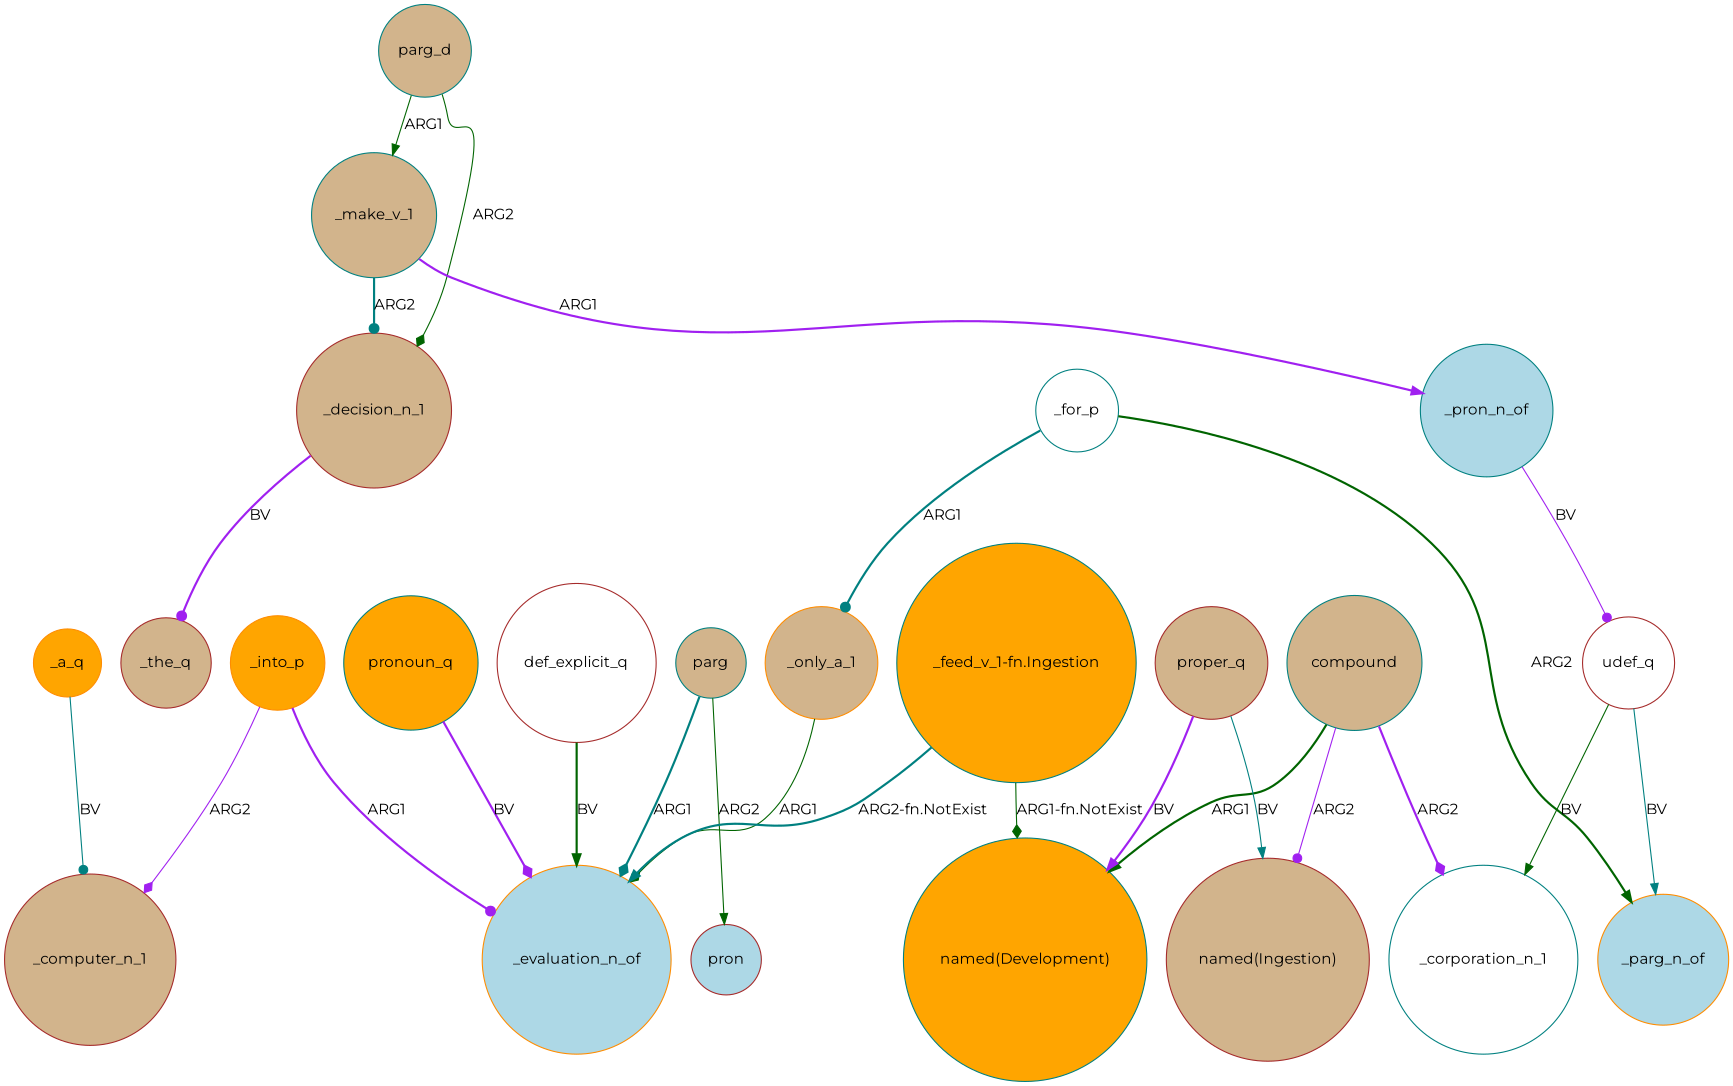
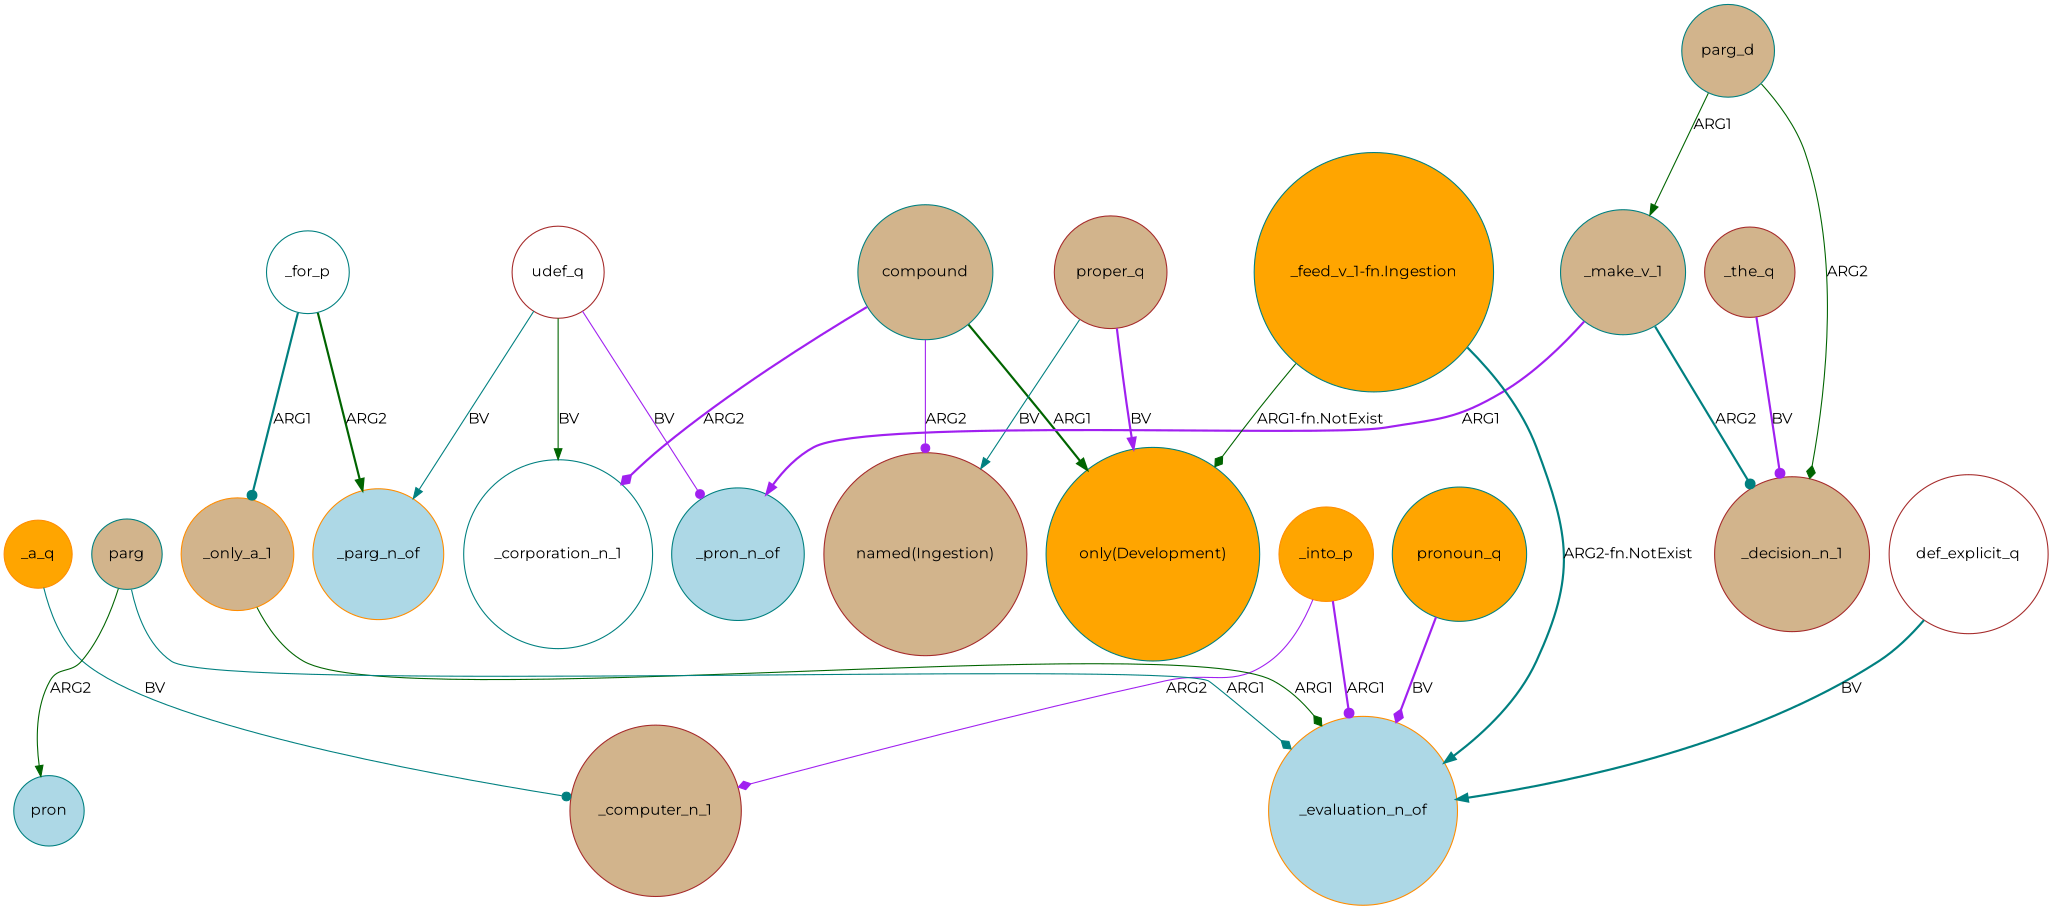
(236, 525) -> (1768, 393)
(1566, 539) -> (640, 401)
(666, 782) -> (938, 674)
(577, 798) -> (1709, 740)
(726, 960) -> (49, 811)
(1025, 960) -> (1153, 554)
